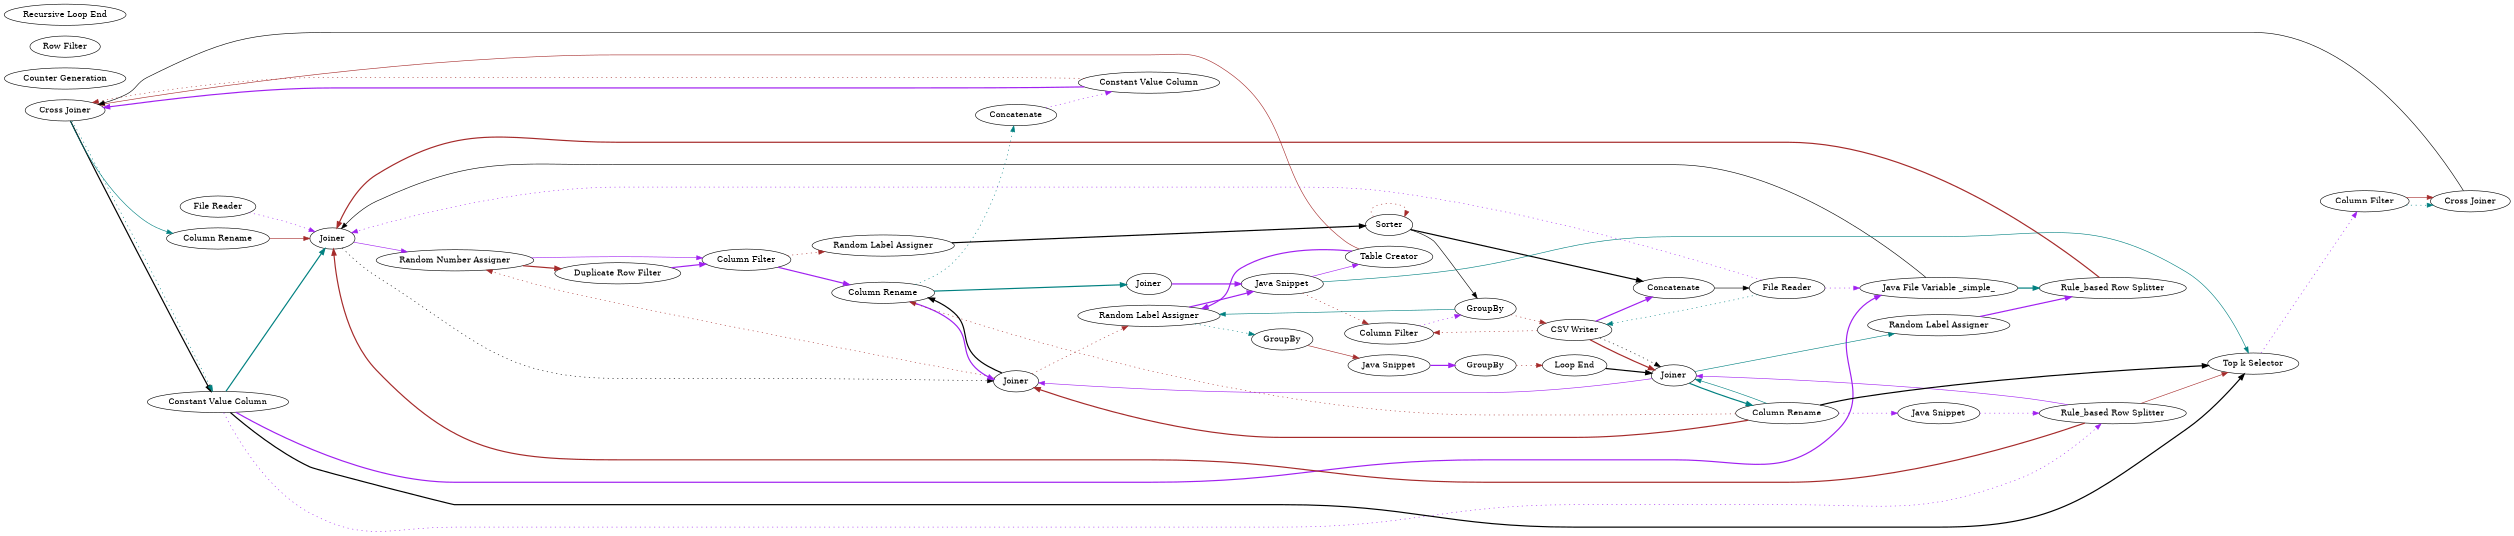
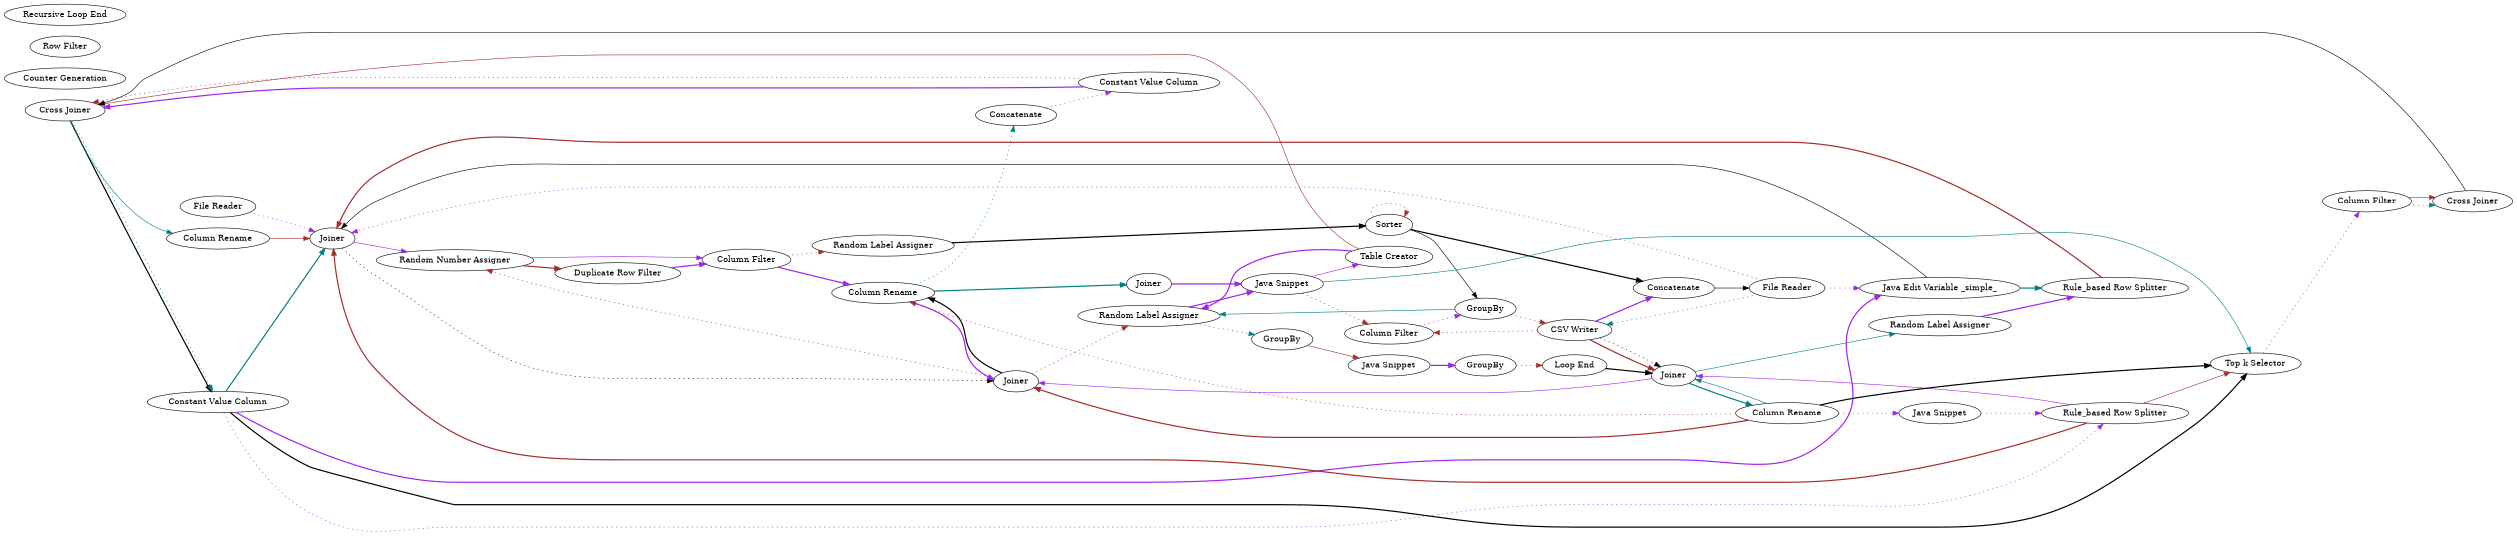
(1939, 288) -> (1940, 288)
